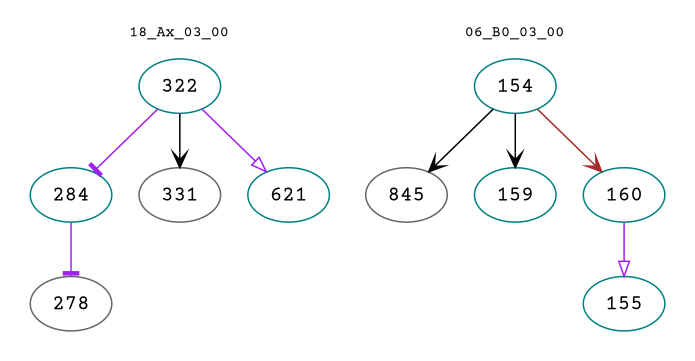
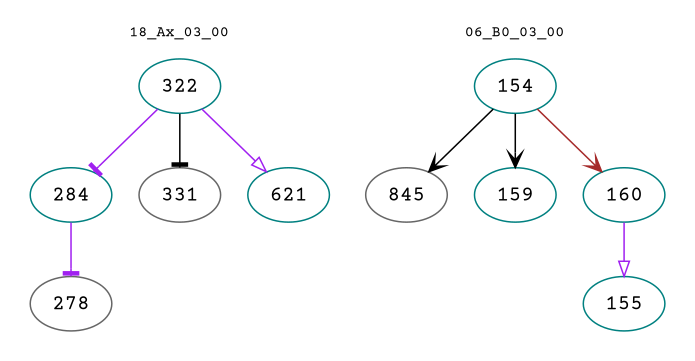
(180, 133) -> (180, 137)
